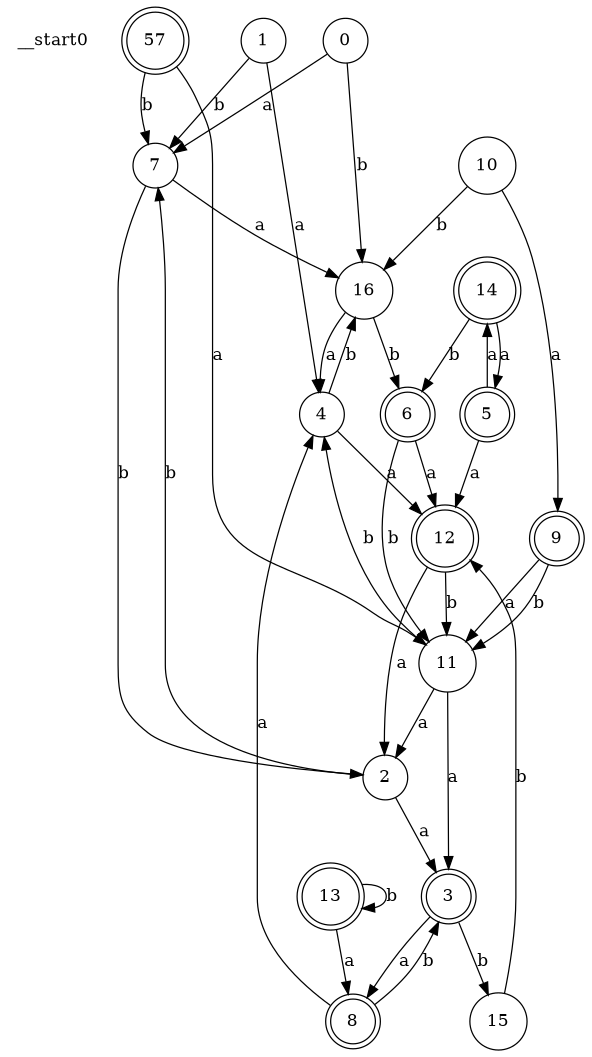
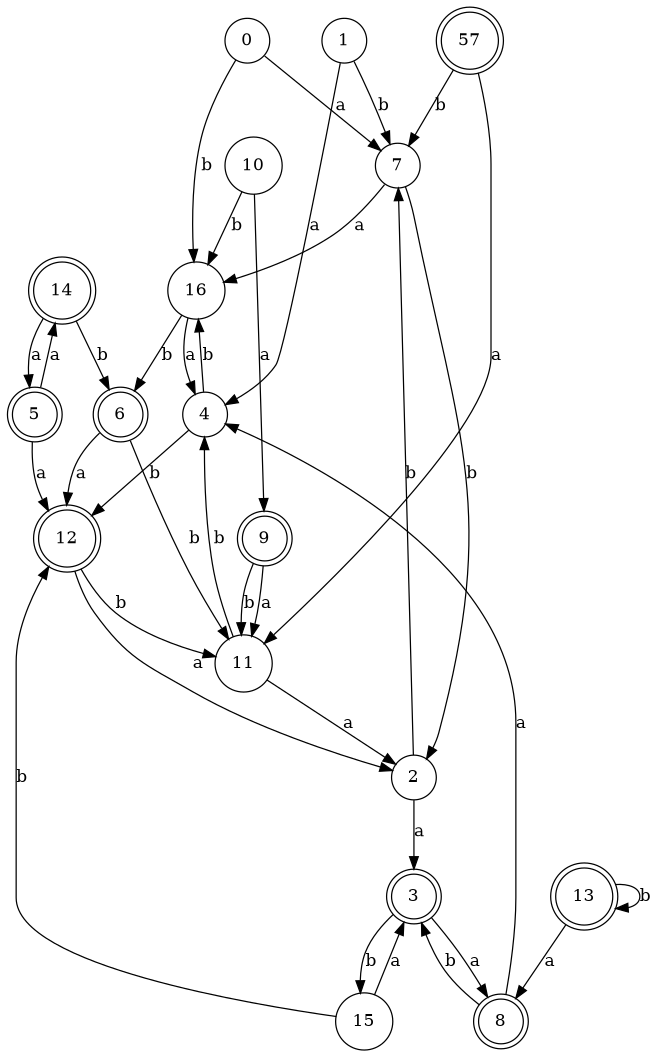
(53, 41) -> none
(392, 474) -> (155, 474)
(448, 774) -> (387, 965)
